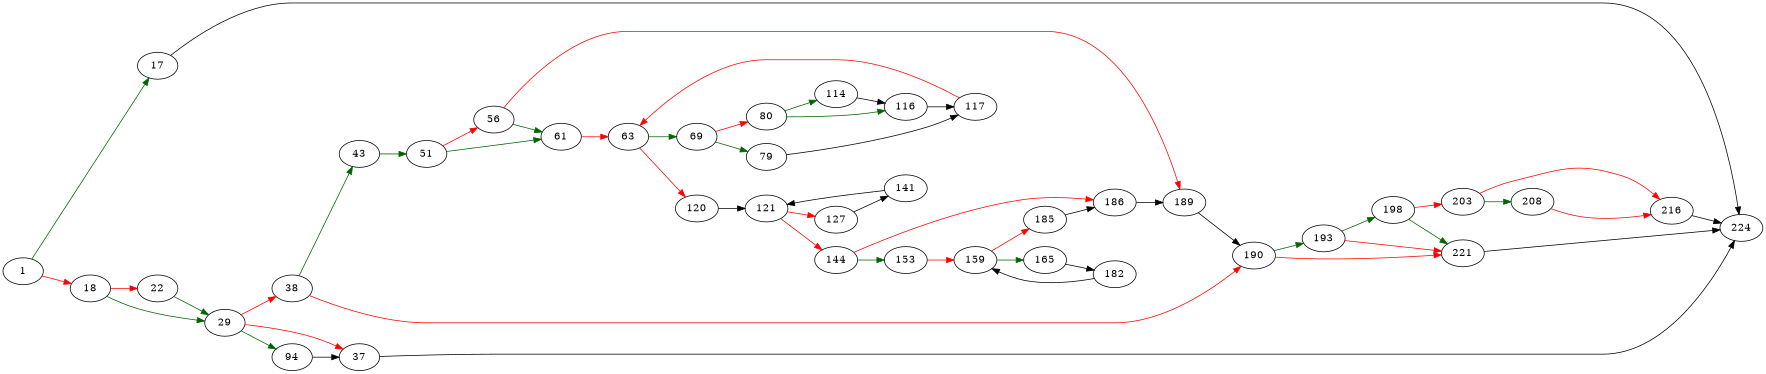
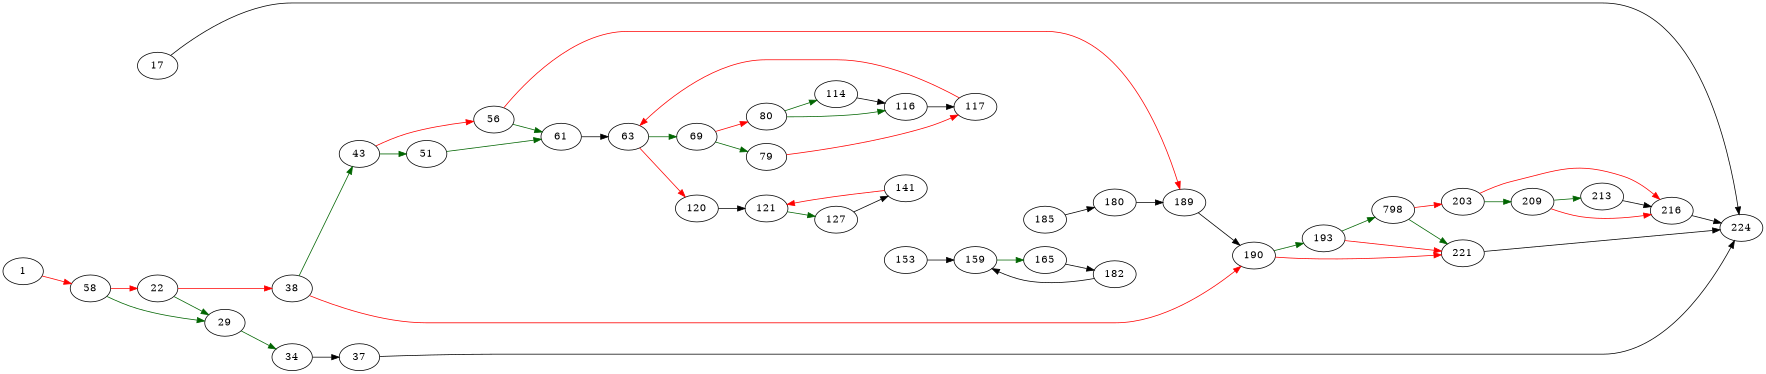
(591, 137) -> (591, 137)
(457, 138) -> (420, 130)
(870, 141) -> (870, 141)
(88, 172) -> none
(839, 196) -> (839, 196)
none -> (1602, 197)
(1115, 202) -> (1115, 202)
(1532, 202) -> (1532, 202)
(1393, 210) -> (1393, 210)
(798, 213) -> (798, 213)
(1007, 242) -> none
(836, 260) -> none
(937, 260) -> (937, 260)
(90, 288) -> (90, 288)
(255, 307) -> (221, 288)
(292, 332) -> none
(292, 357) -> (292, 357)
